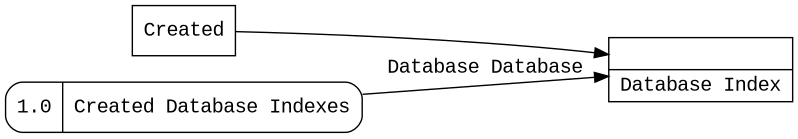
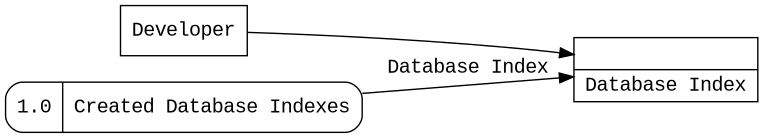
(184, 31) -> (184, 31)
(485, 68) -> (468, 68)
